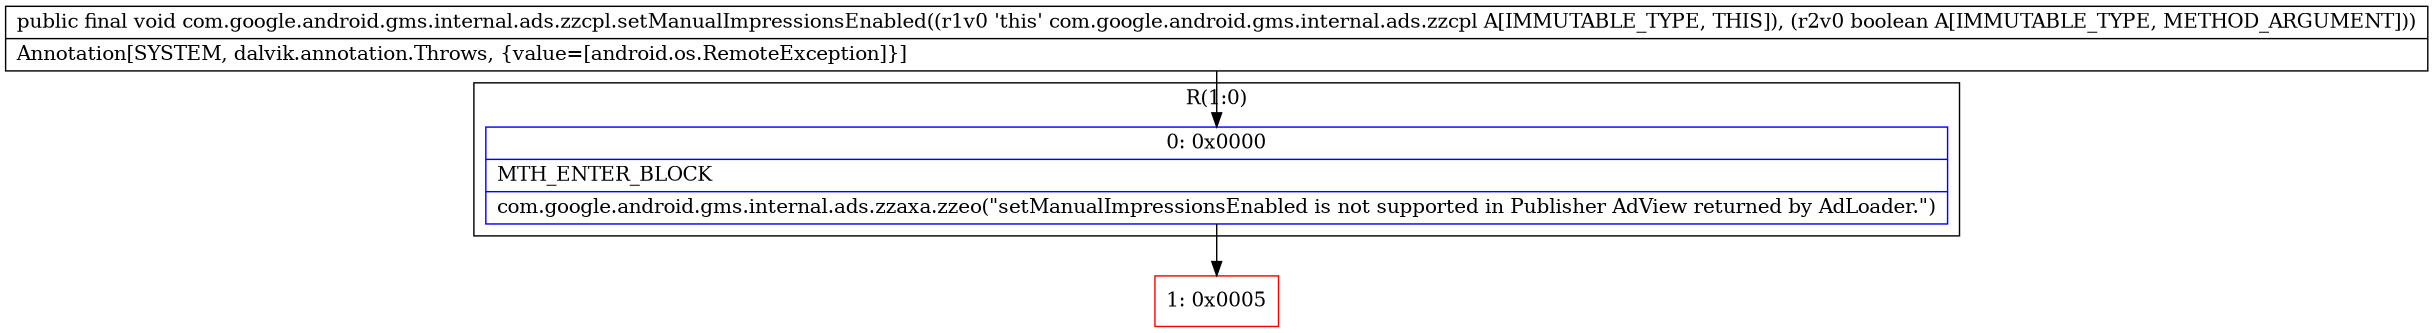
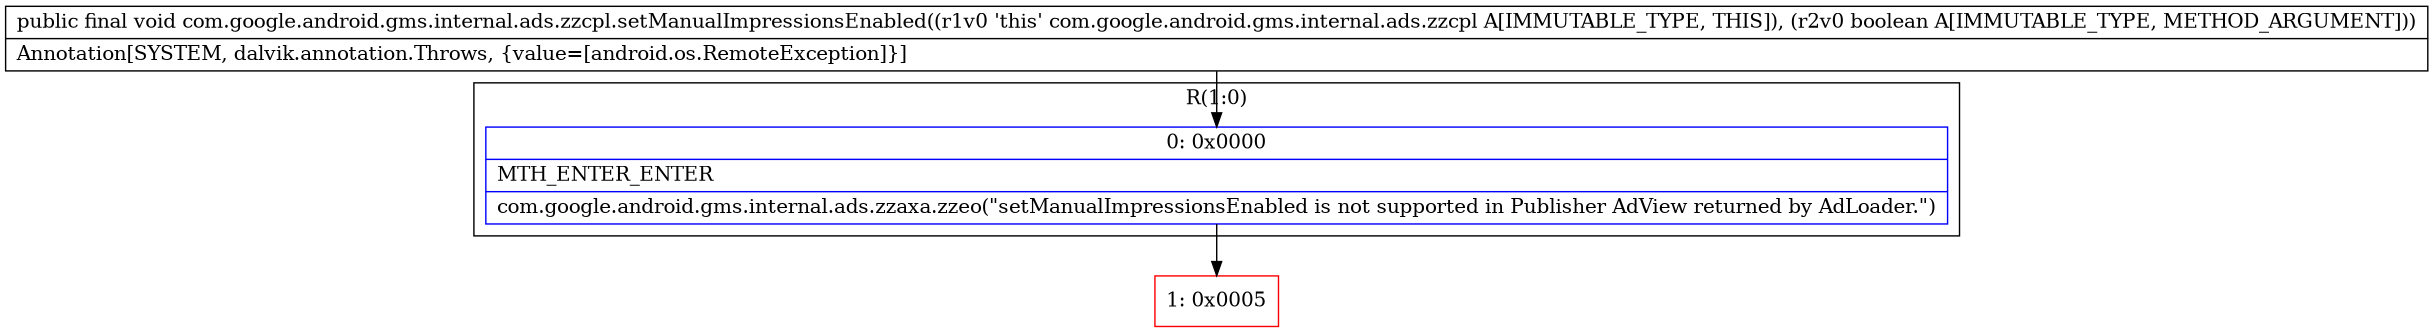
(605, 175) -> (605, 175)
